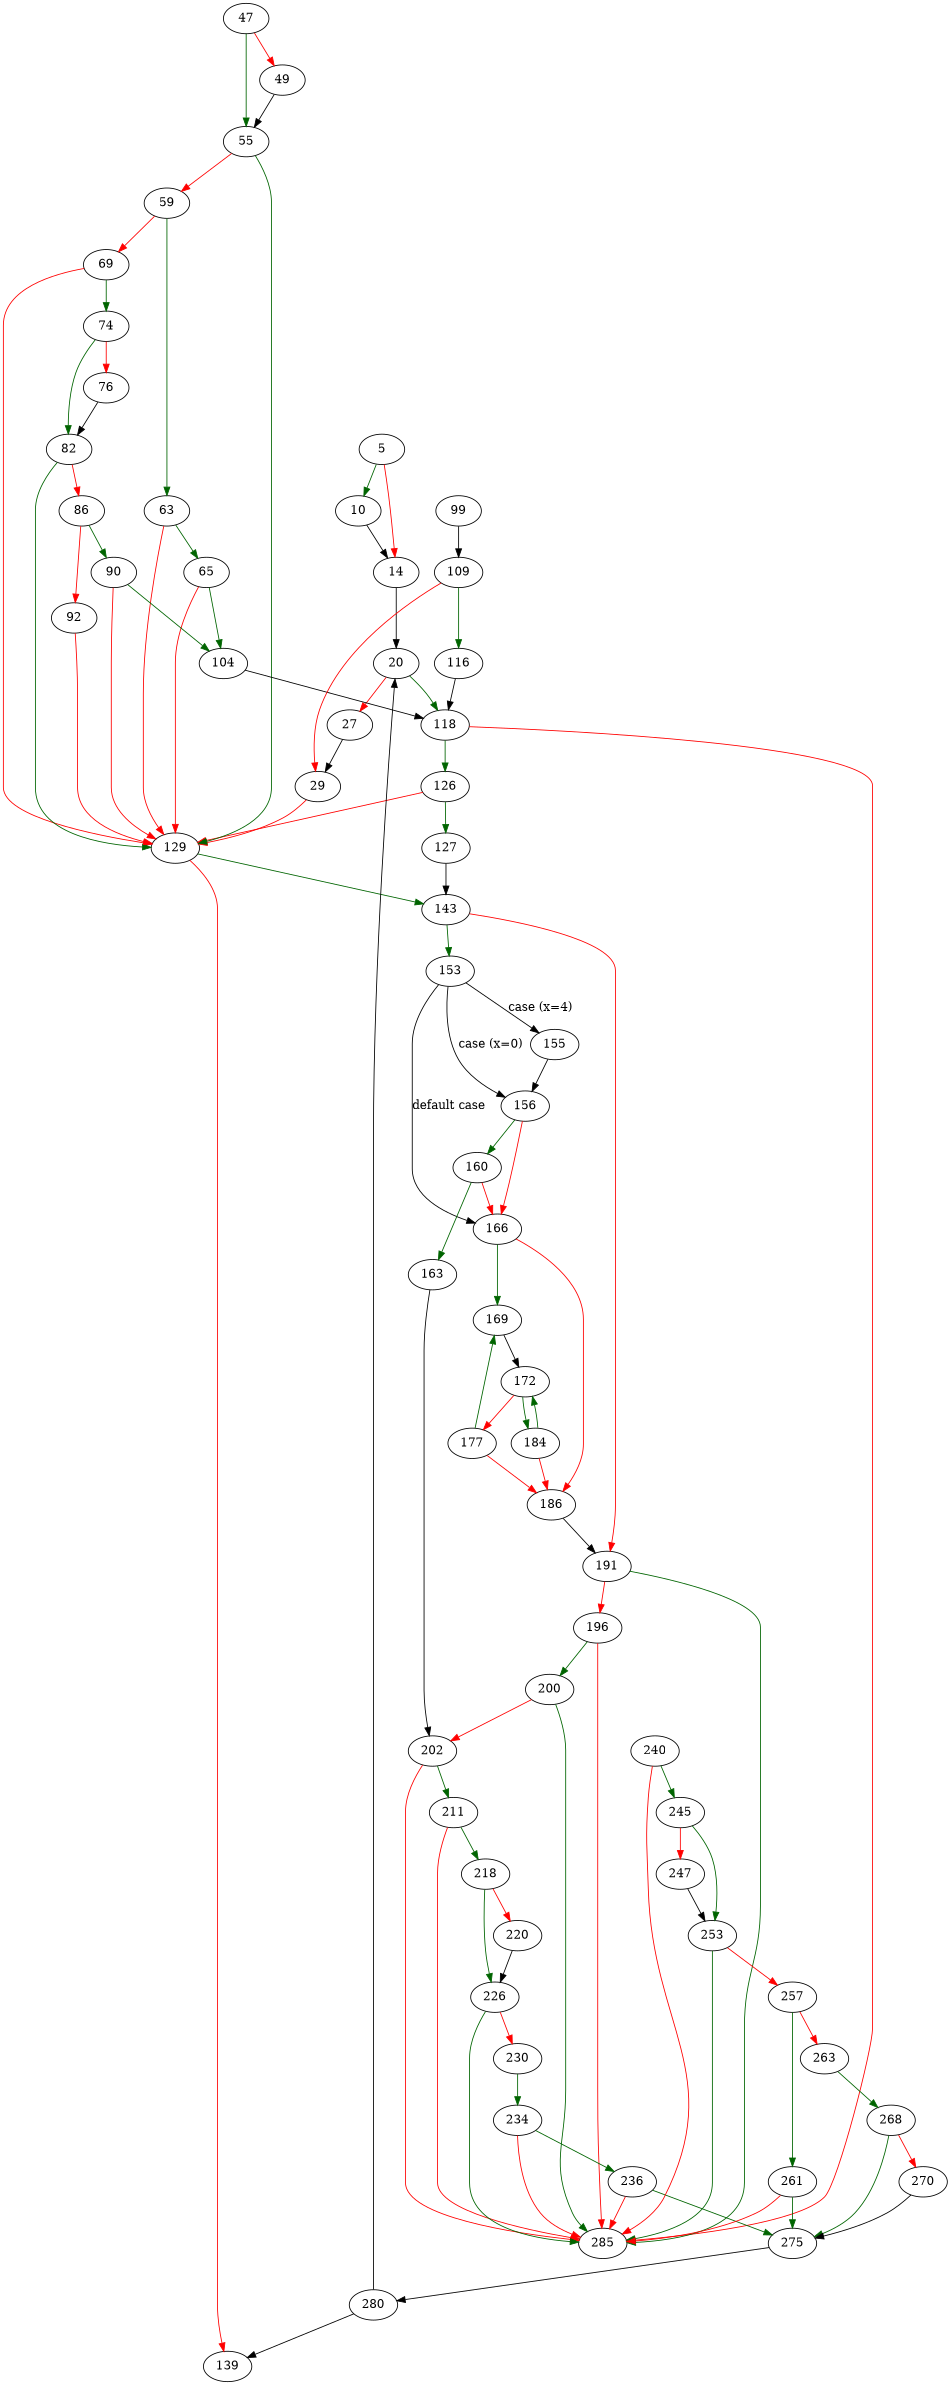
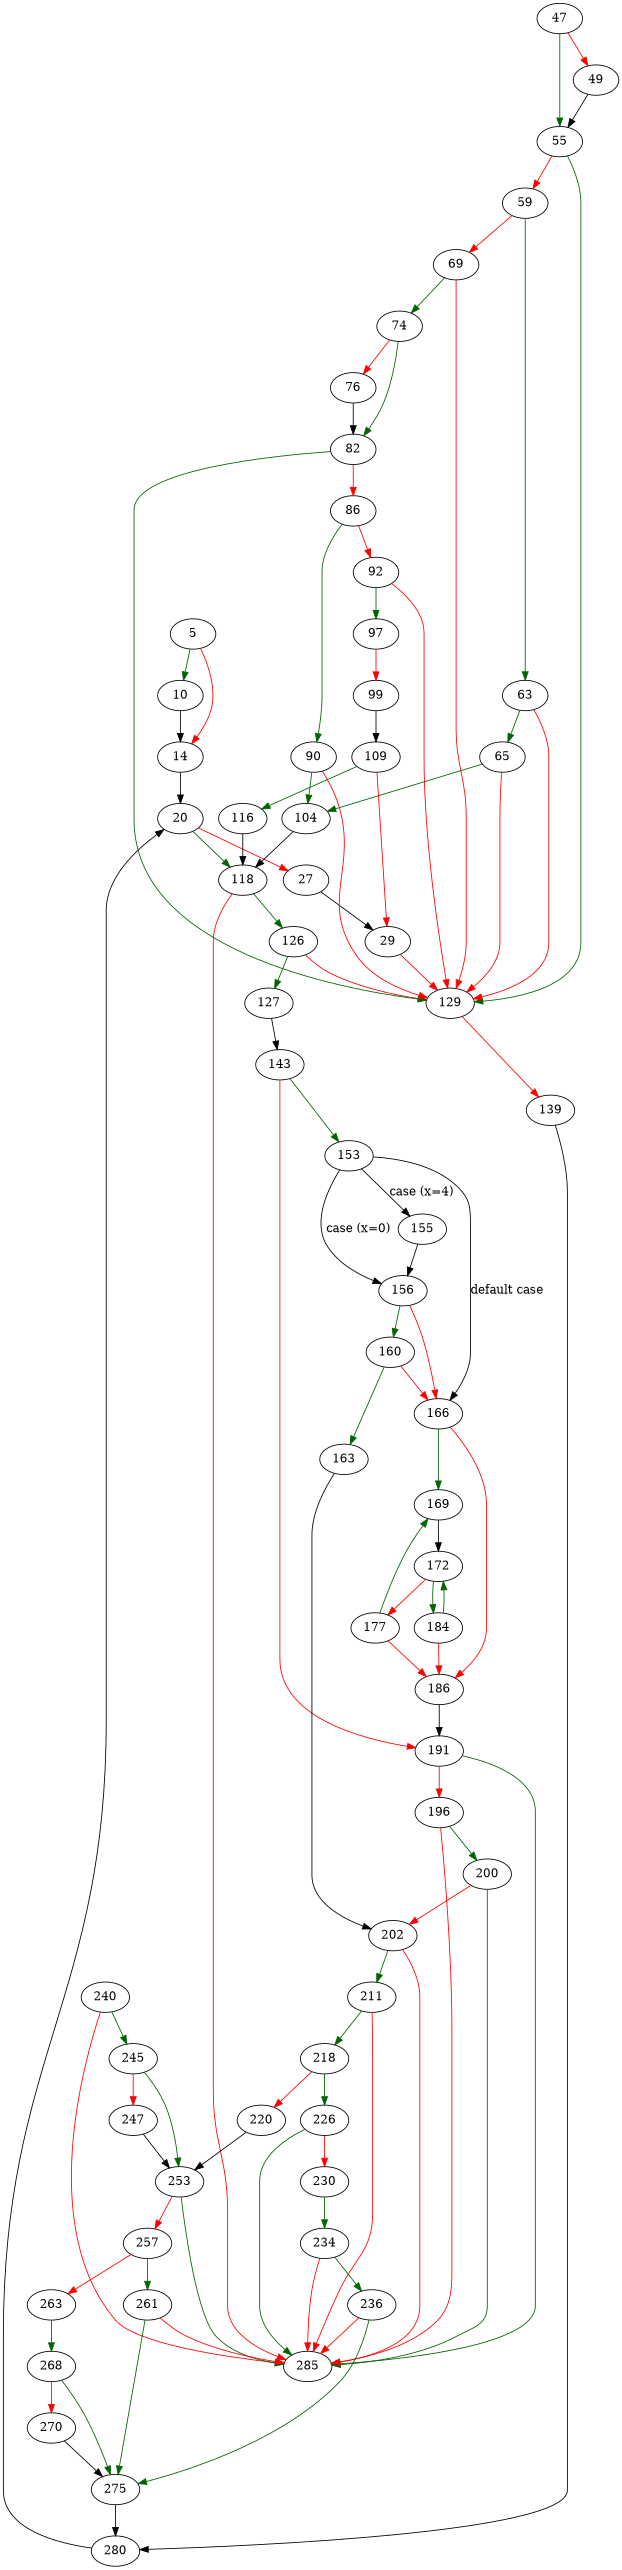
none -> (376, 634)
(307, 878) -> none
(508, 1962) -> (225, 2148)
(305, 2334) -> (567, 2022)
